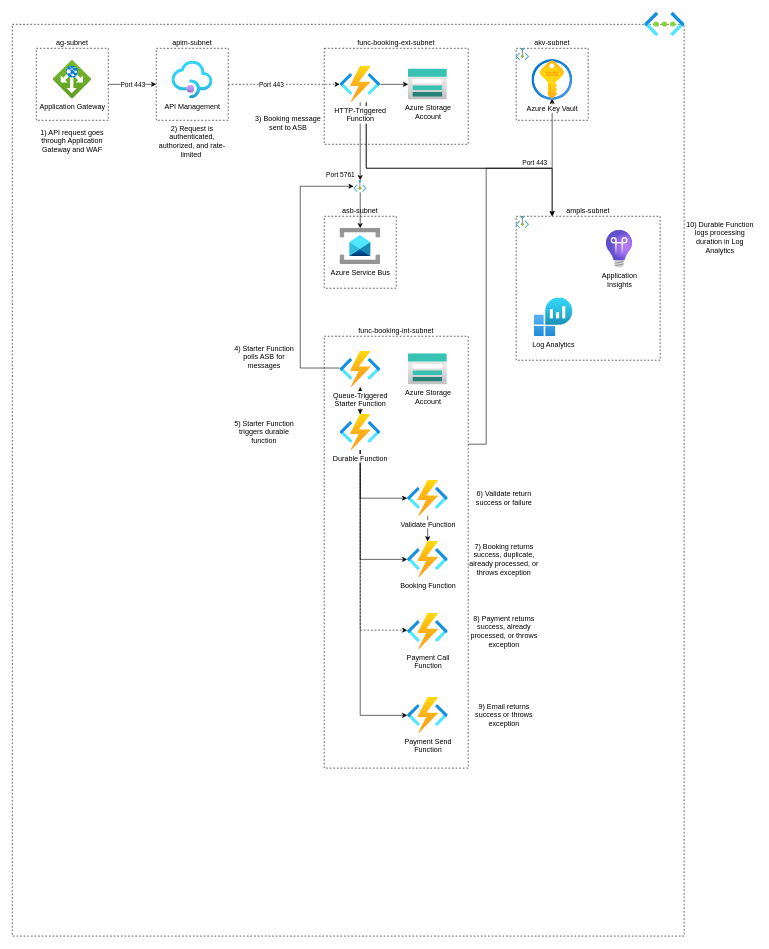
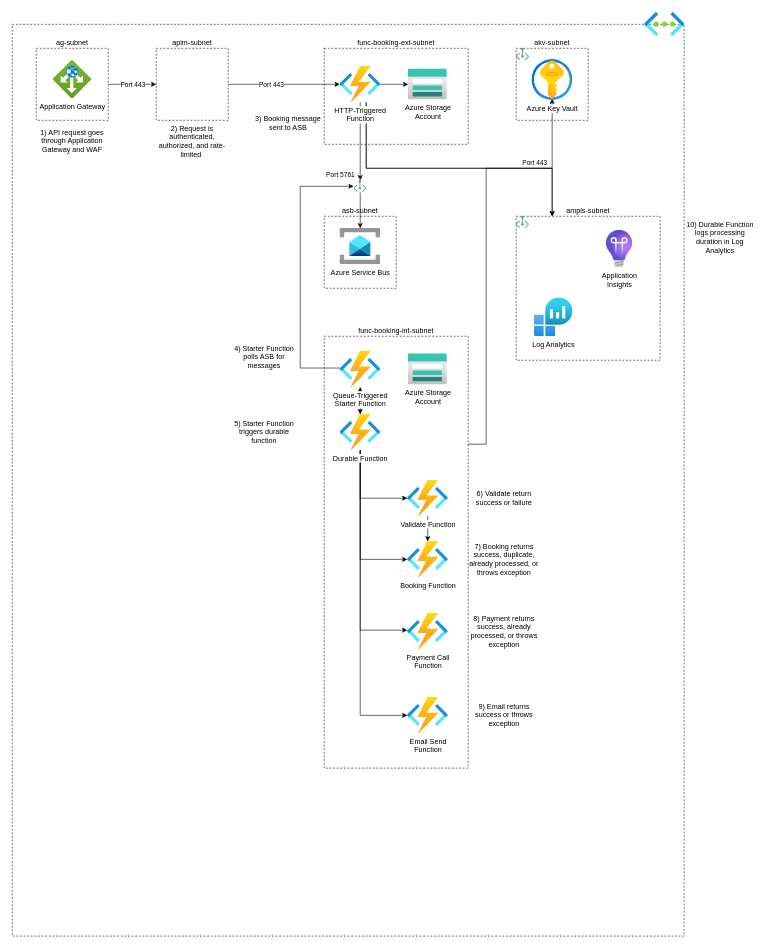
(192, 80) -> none
(309, 84) -> (309, 84)
(382, 630) -> (382, 630)
(428, 746) -> (428, 746)
